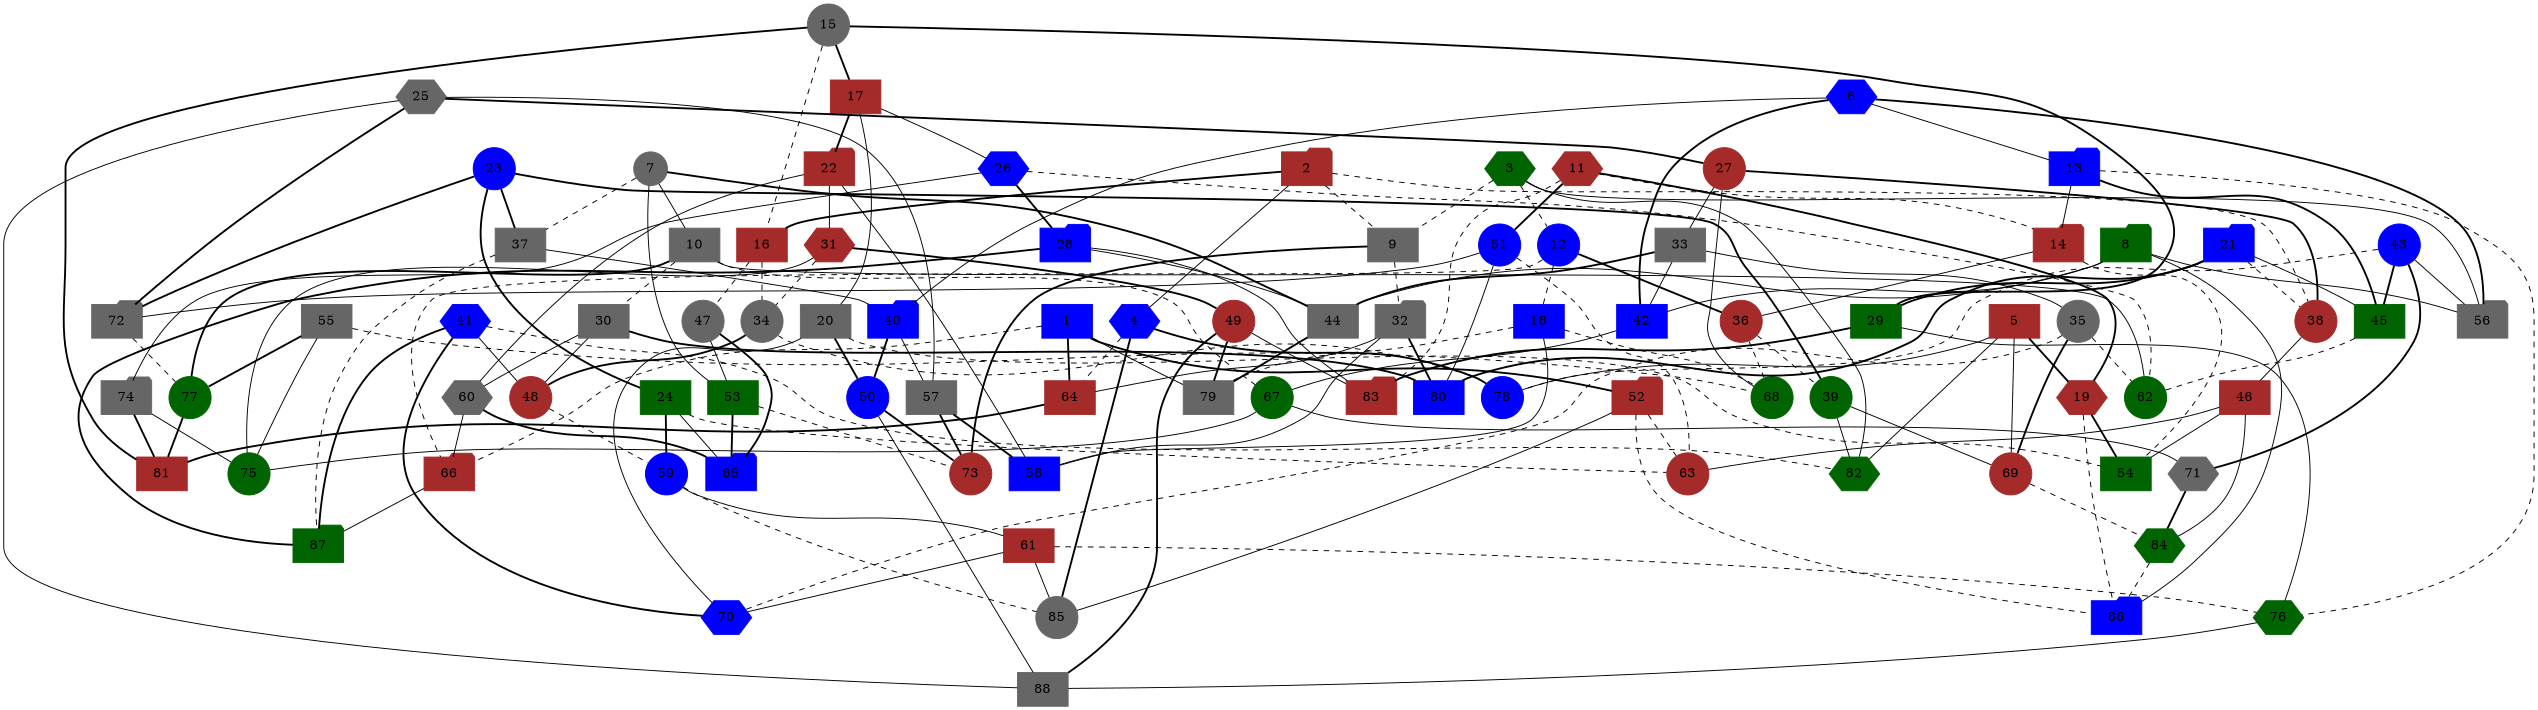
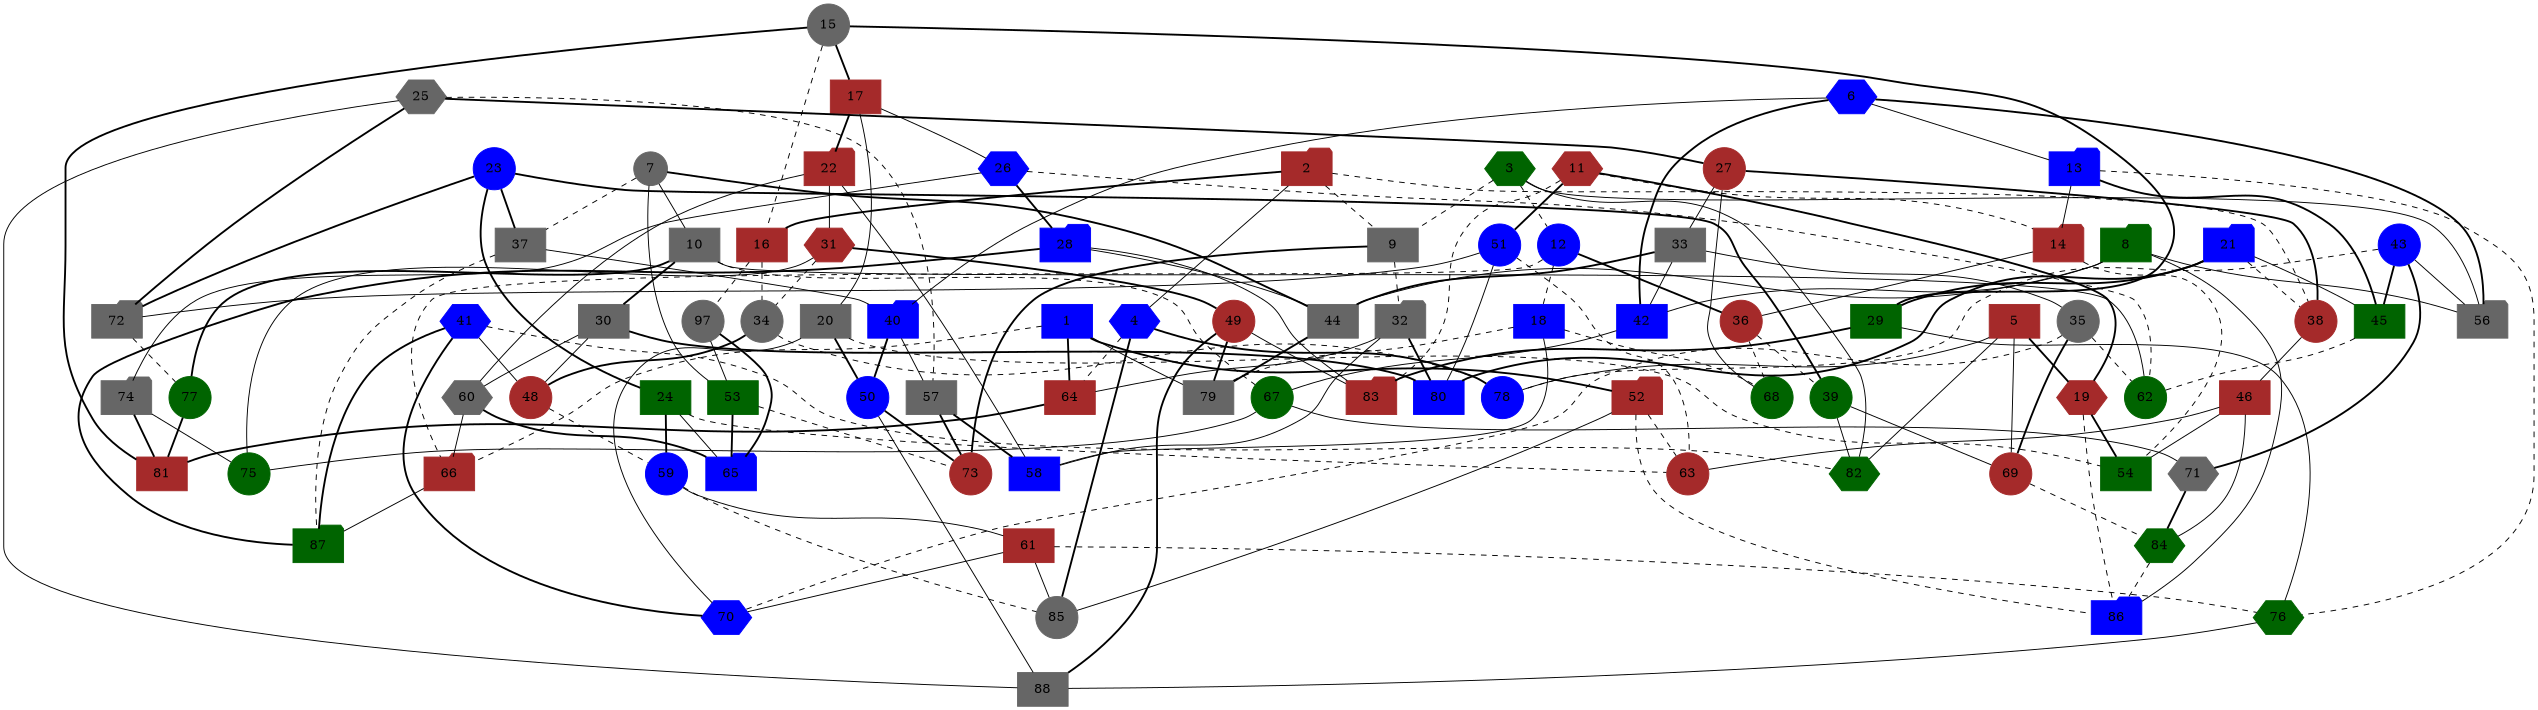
(783, 119) -> (783, 119)
(648, 284) -> (648, 284)
(327, 321) -> none
(703, 321) -> (703, 321)
